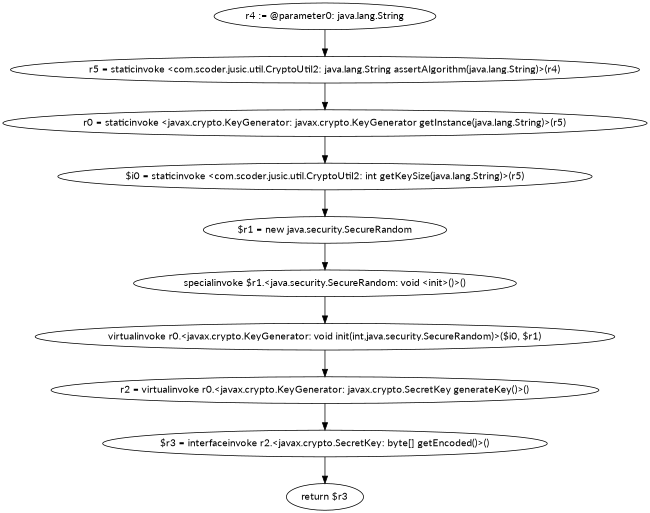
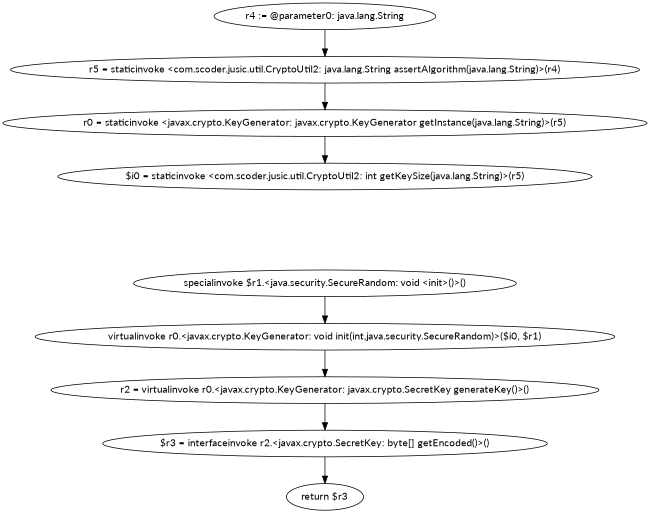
(325, 230) -> none
